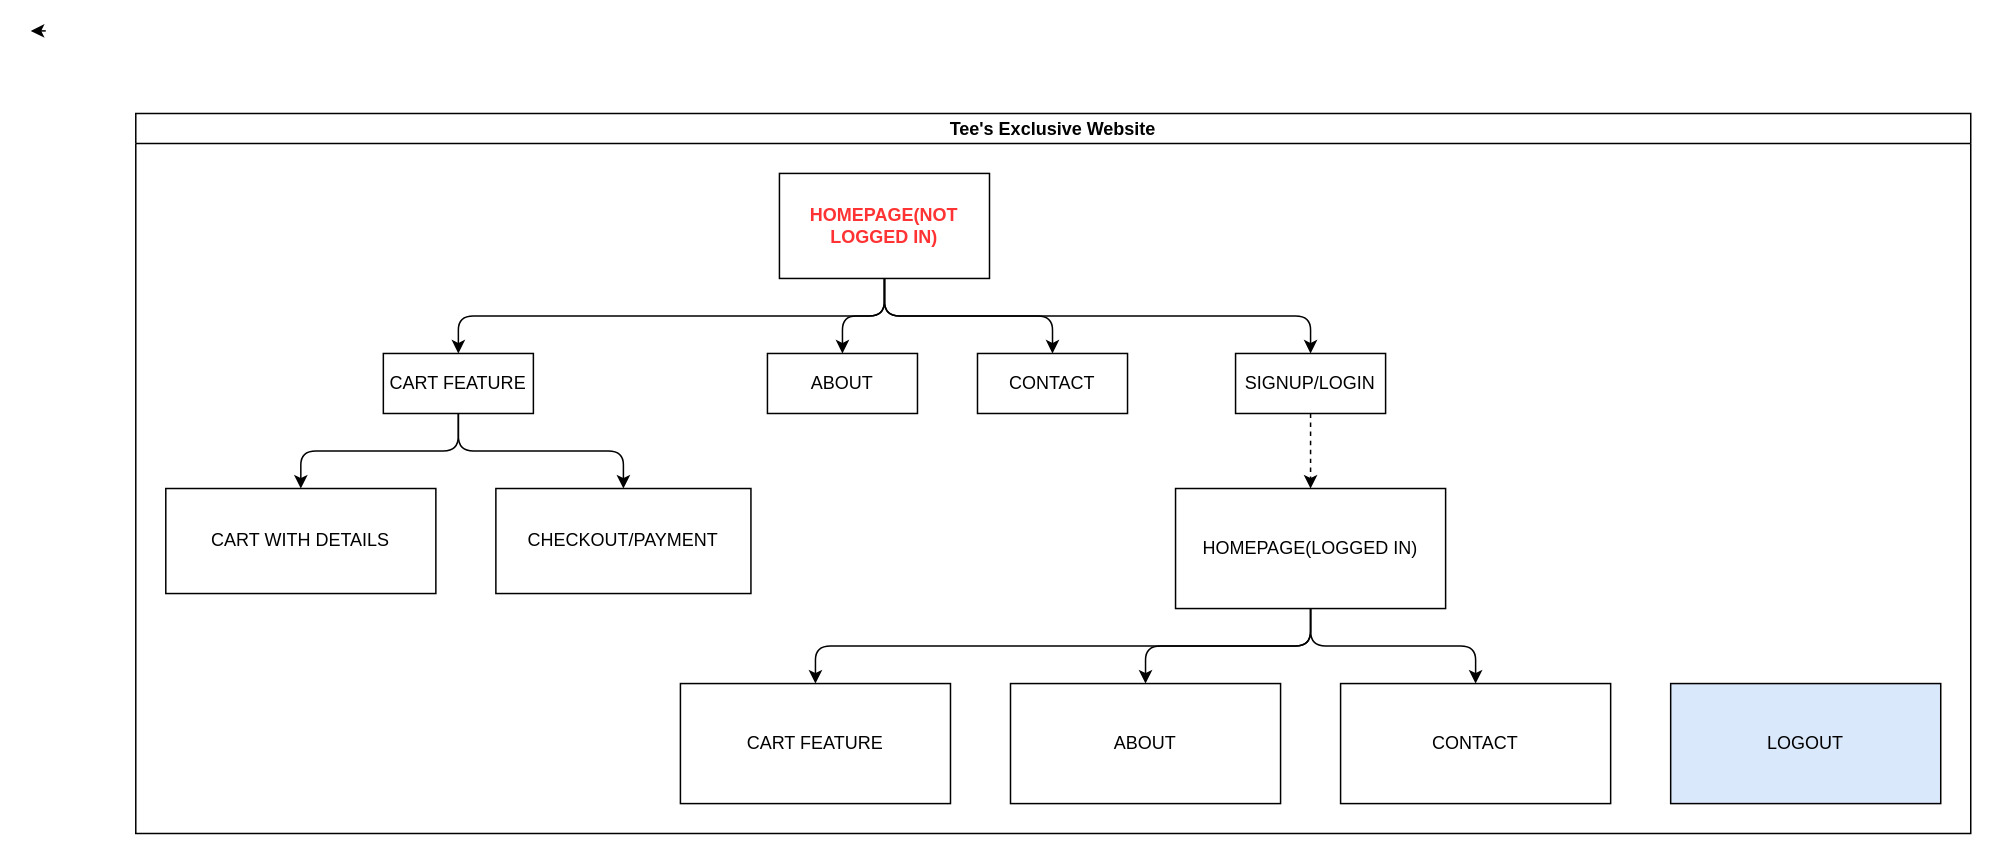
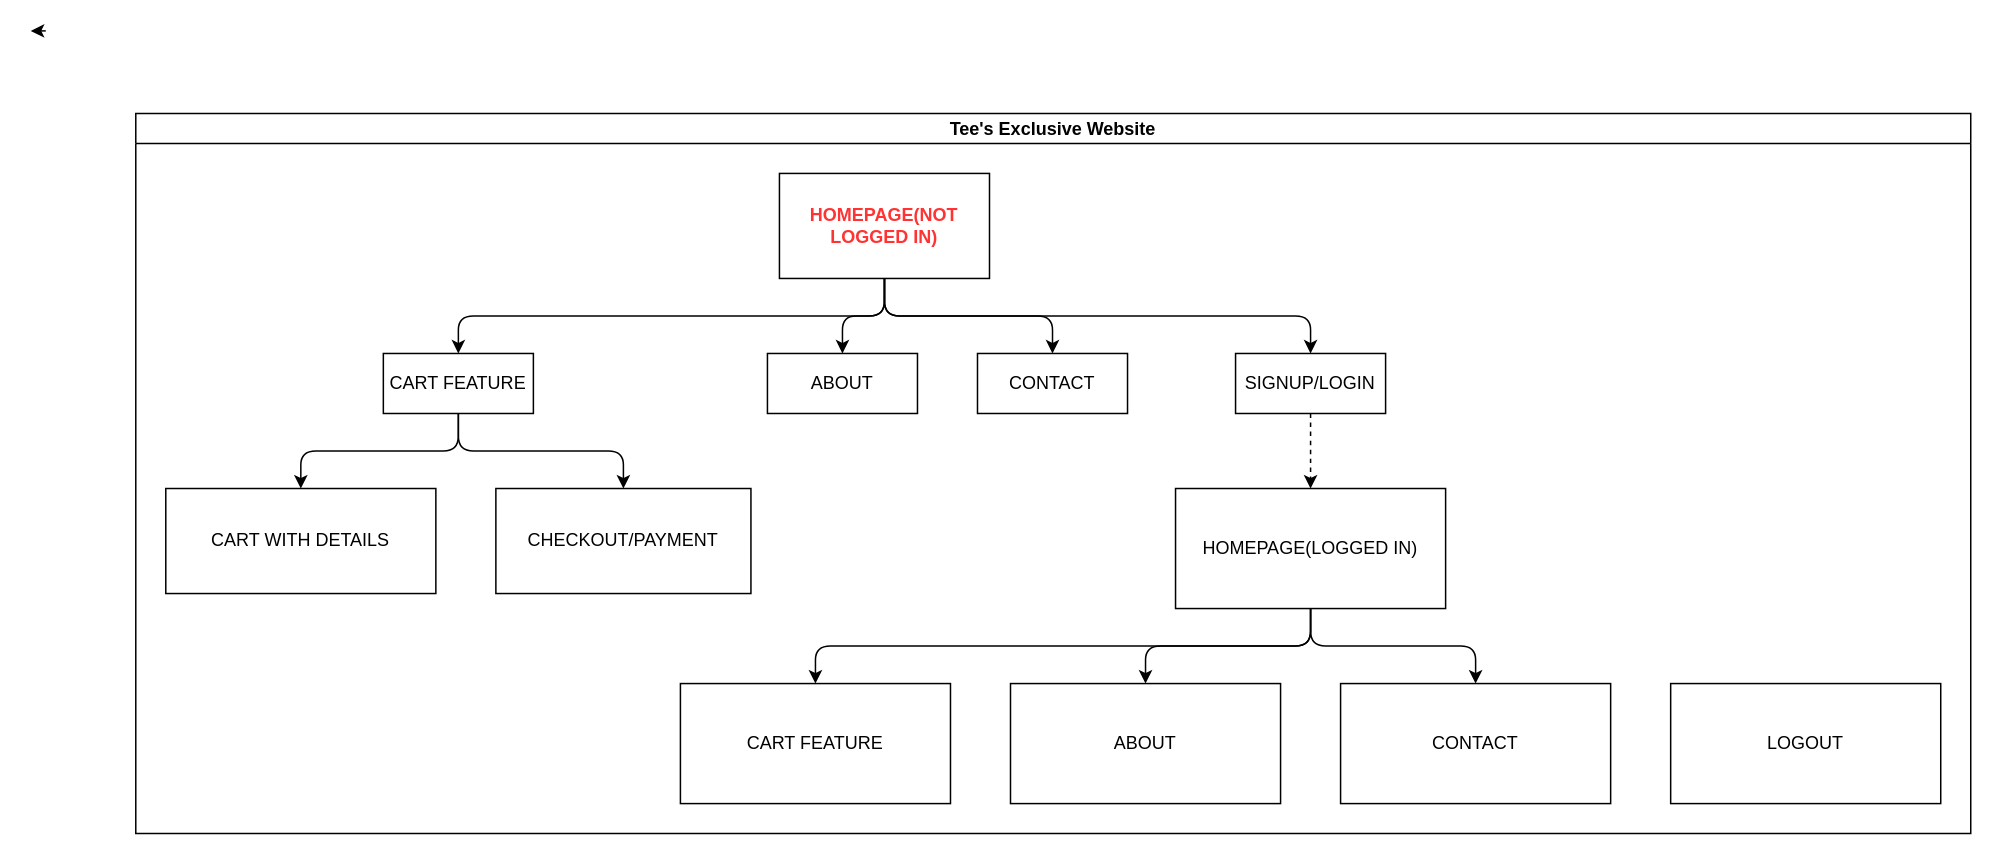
(1805, 743) -> (1805, 743)
